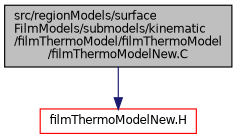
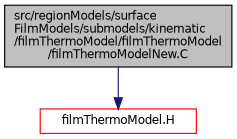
(118, 121) -> (118, 121)
